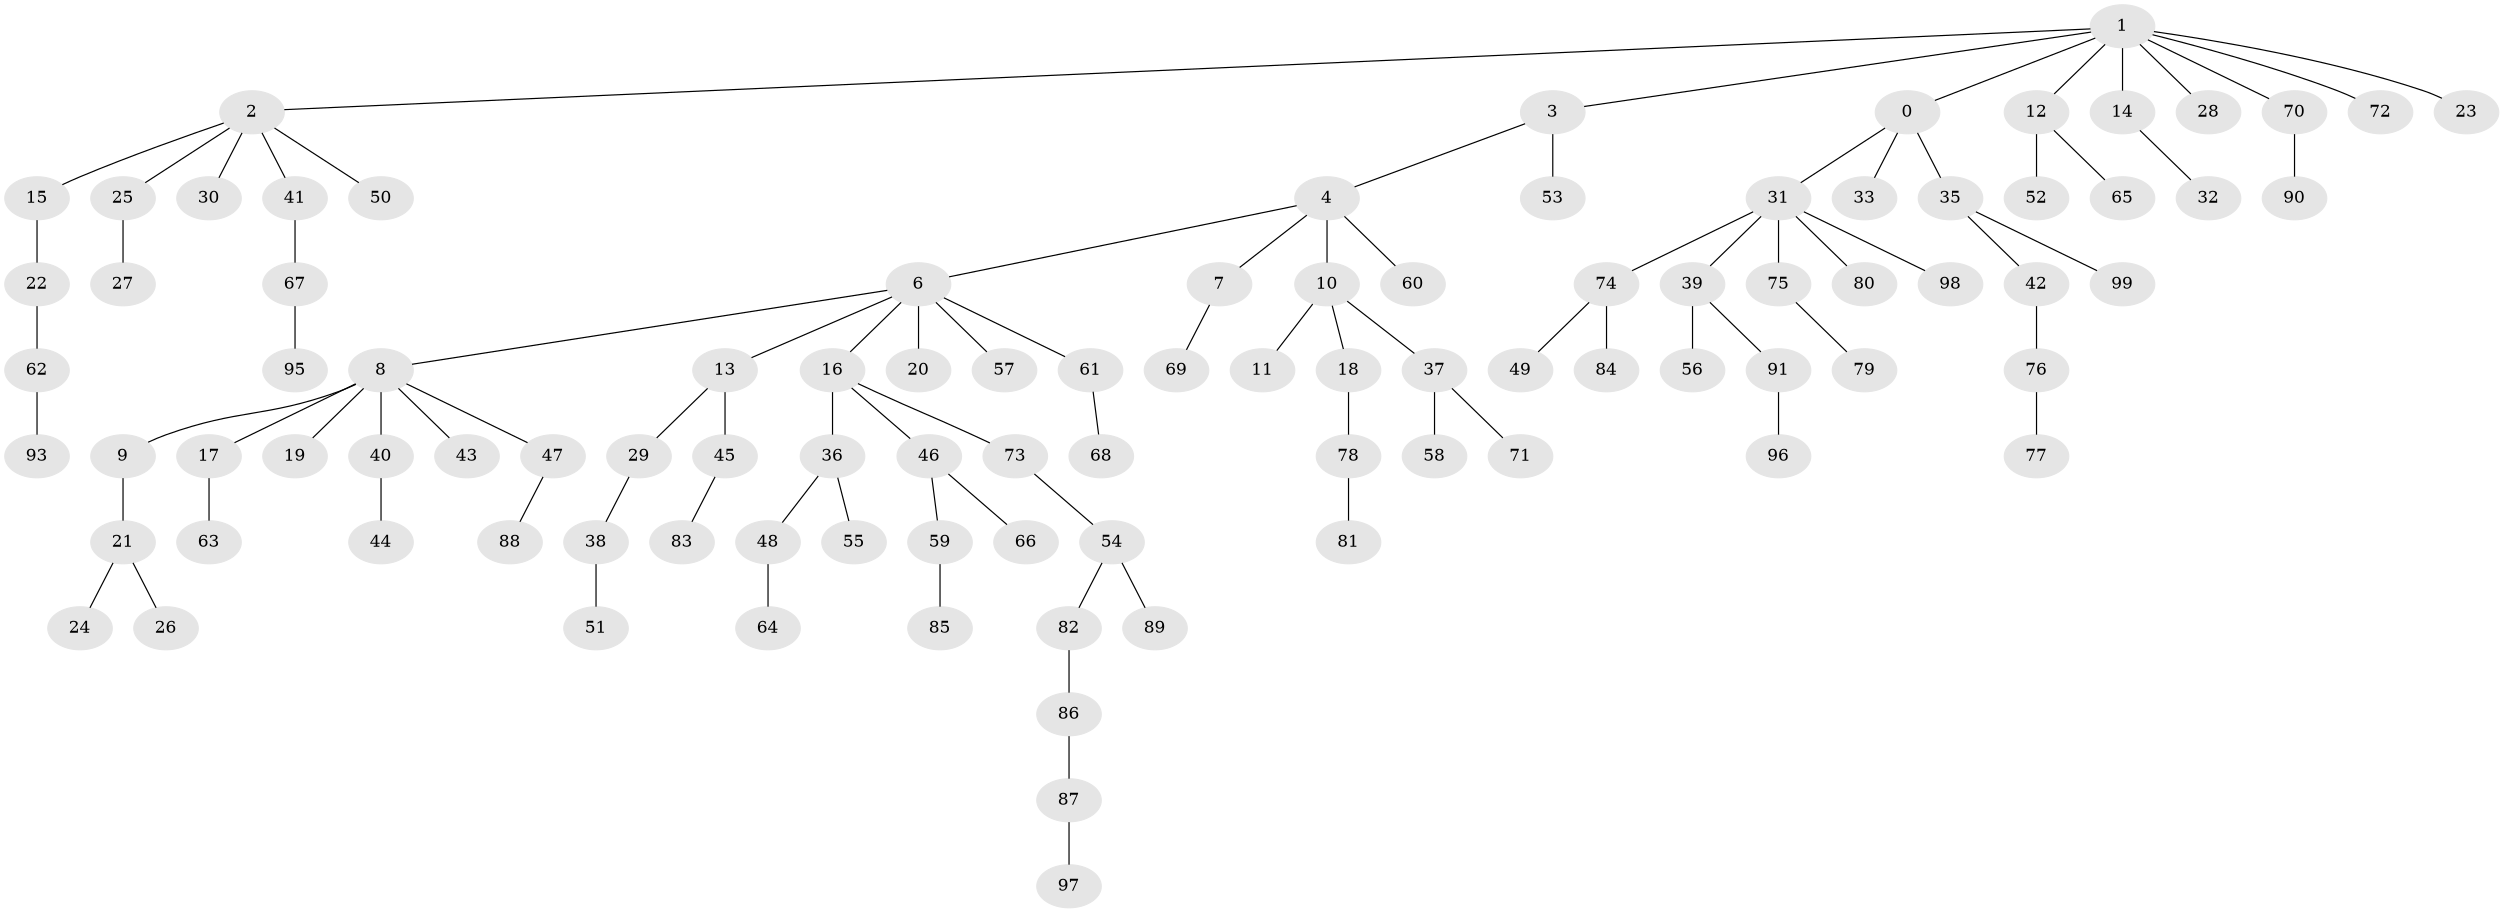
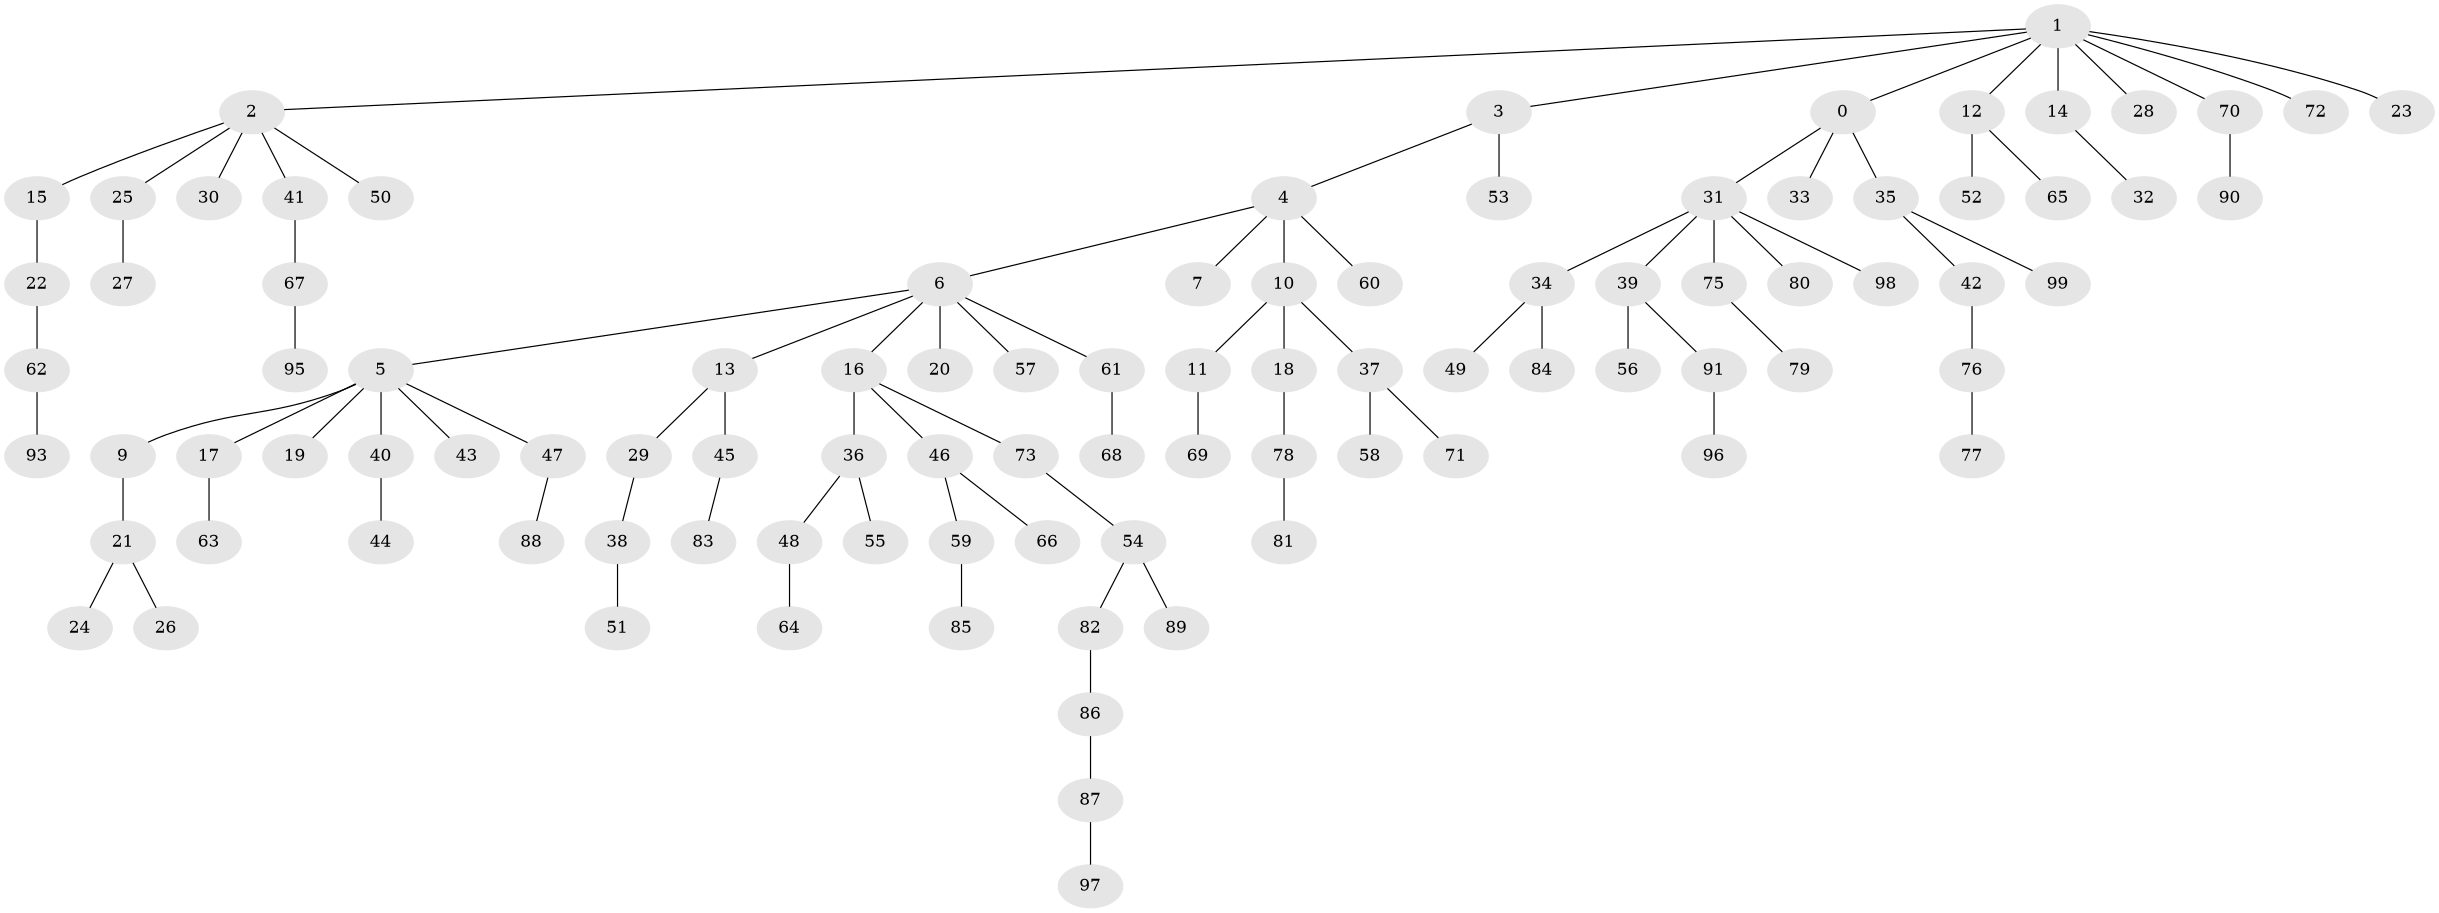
(1607, 284) -> (1542, 284)
(1198, 327) -> (1198, 413)
(381, 370) -> (381, 370)
